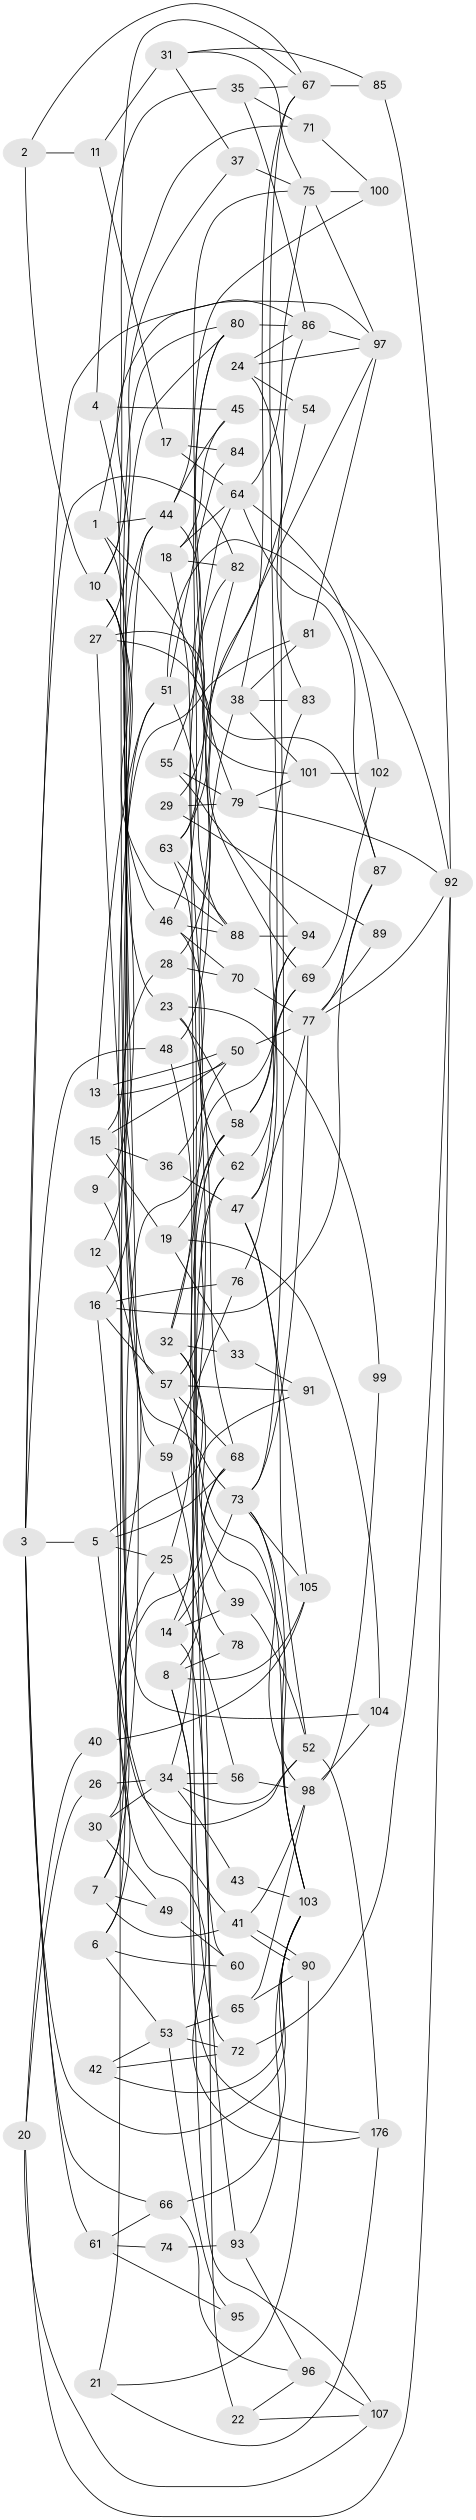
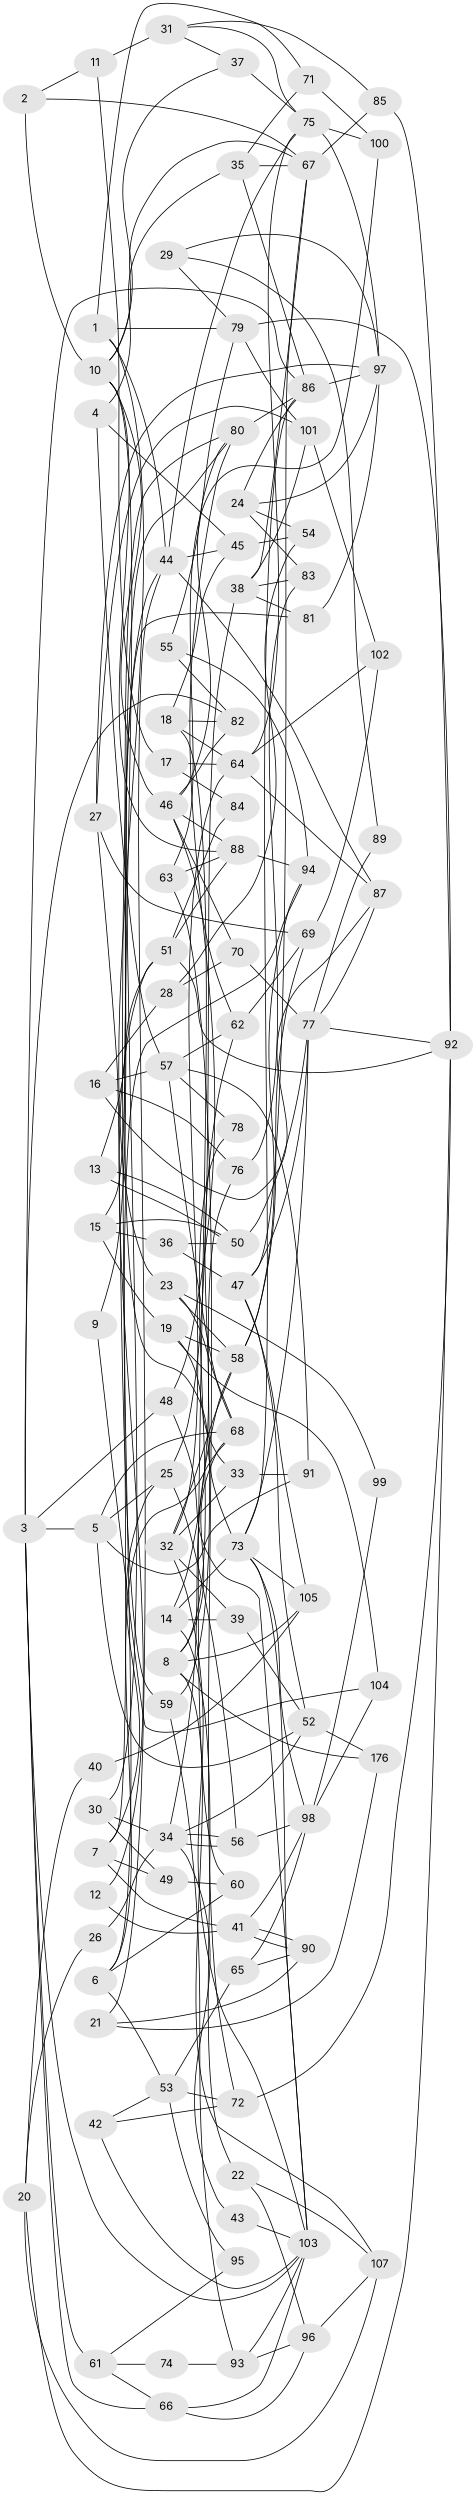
(213, 672) -> (199, 769)
(142, 1856) -> none
